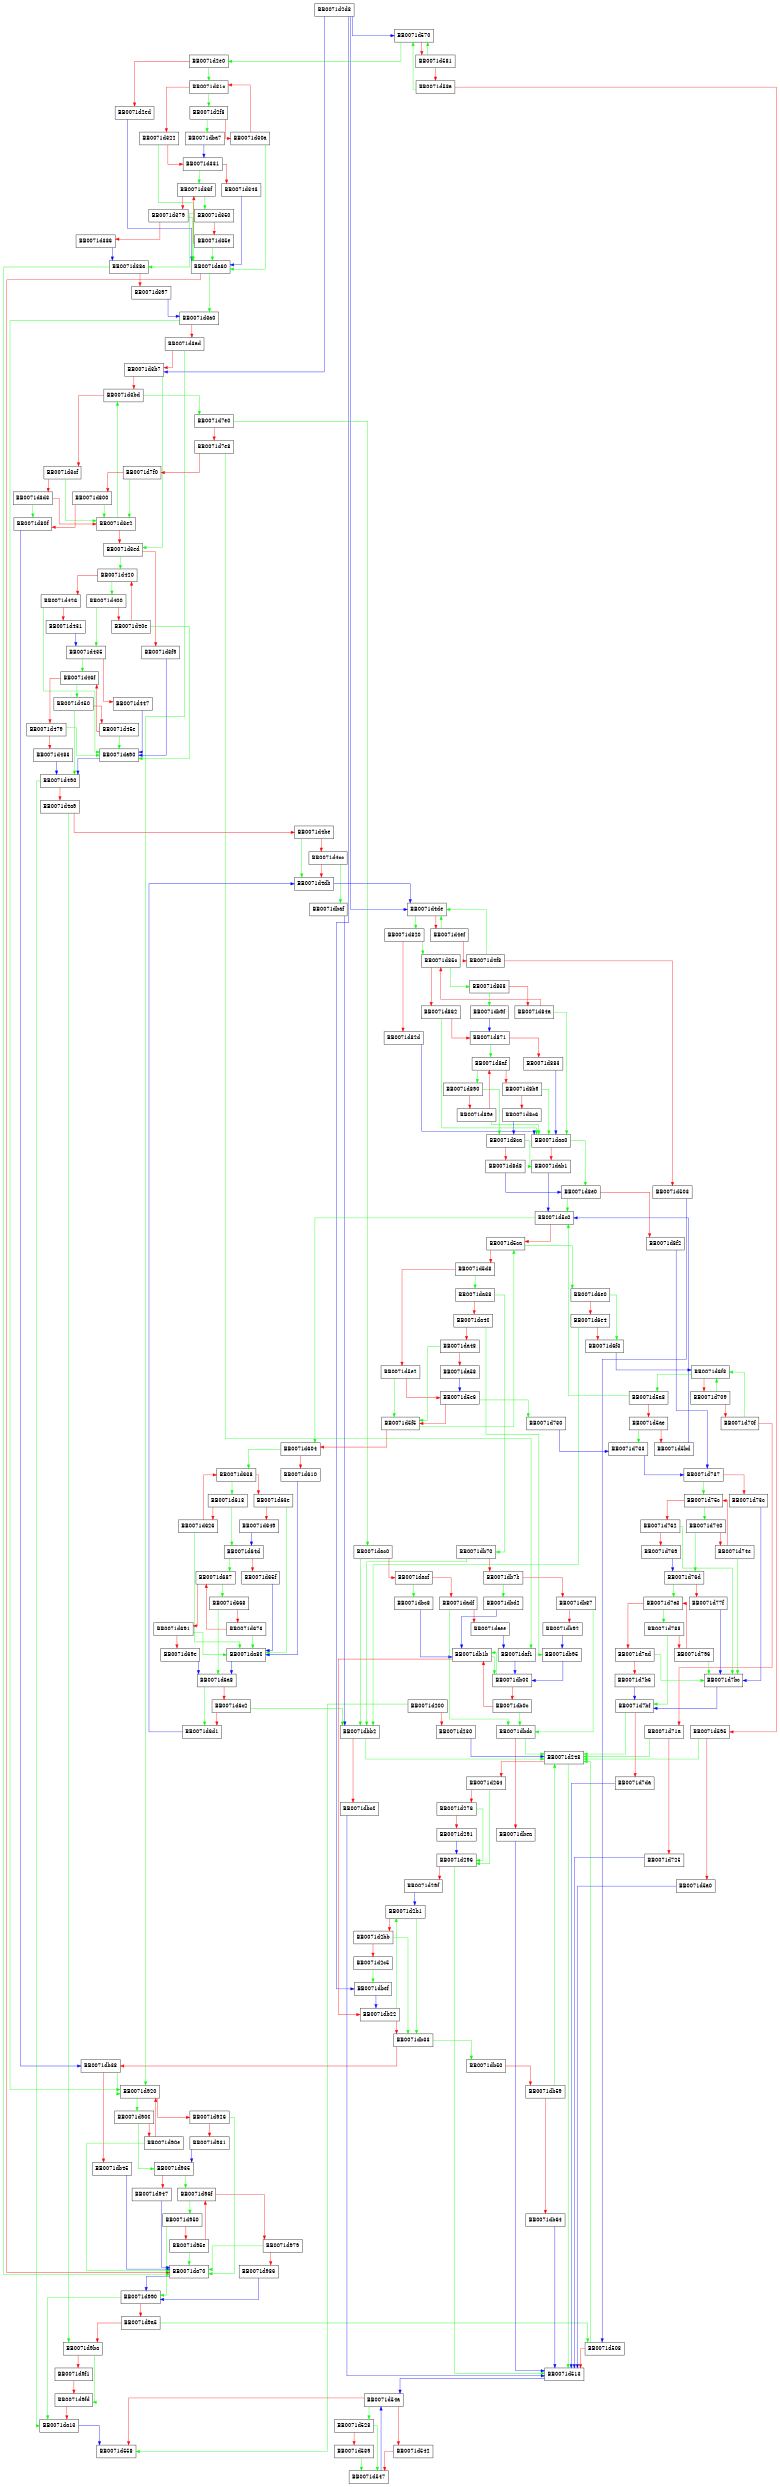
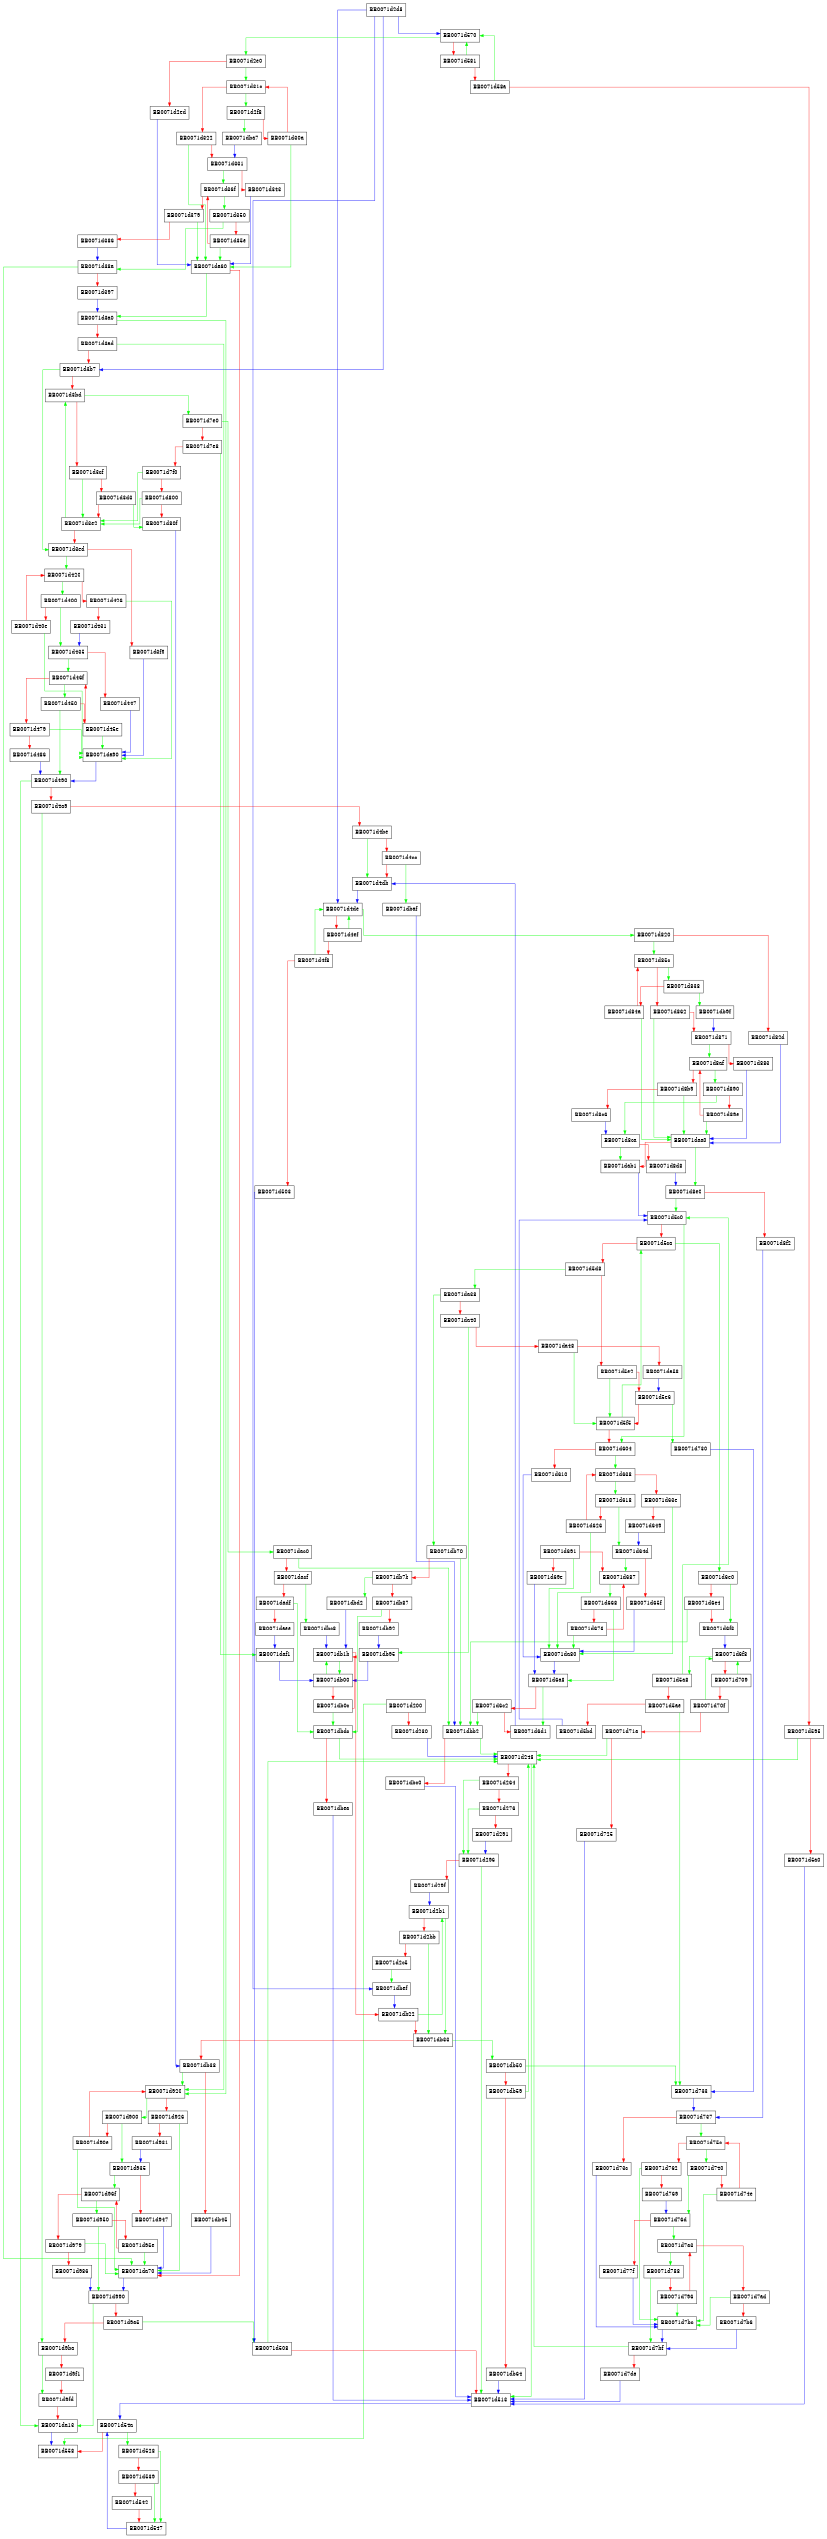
(198, 1606) -> (599, 1552)
none -> (608, 2066)
(398, 2424) -> (135, 2488)
